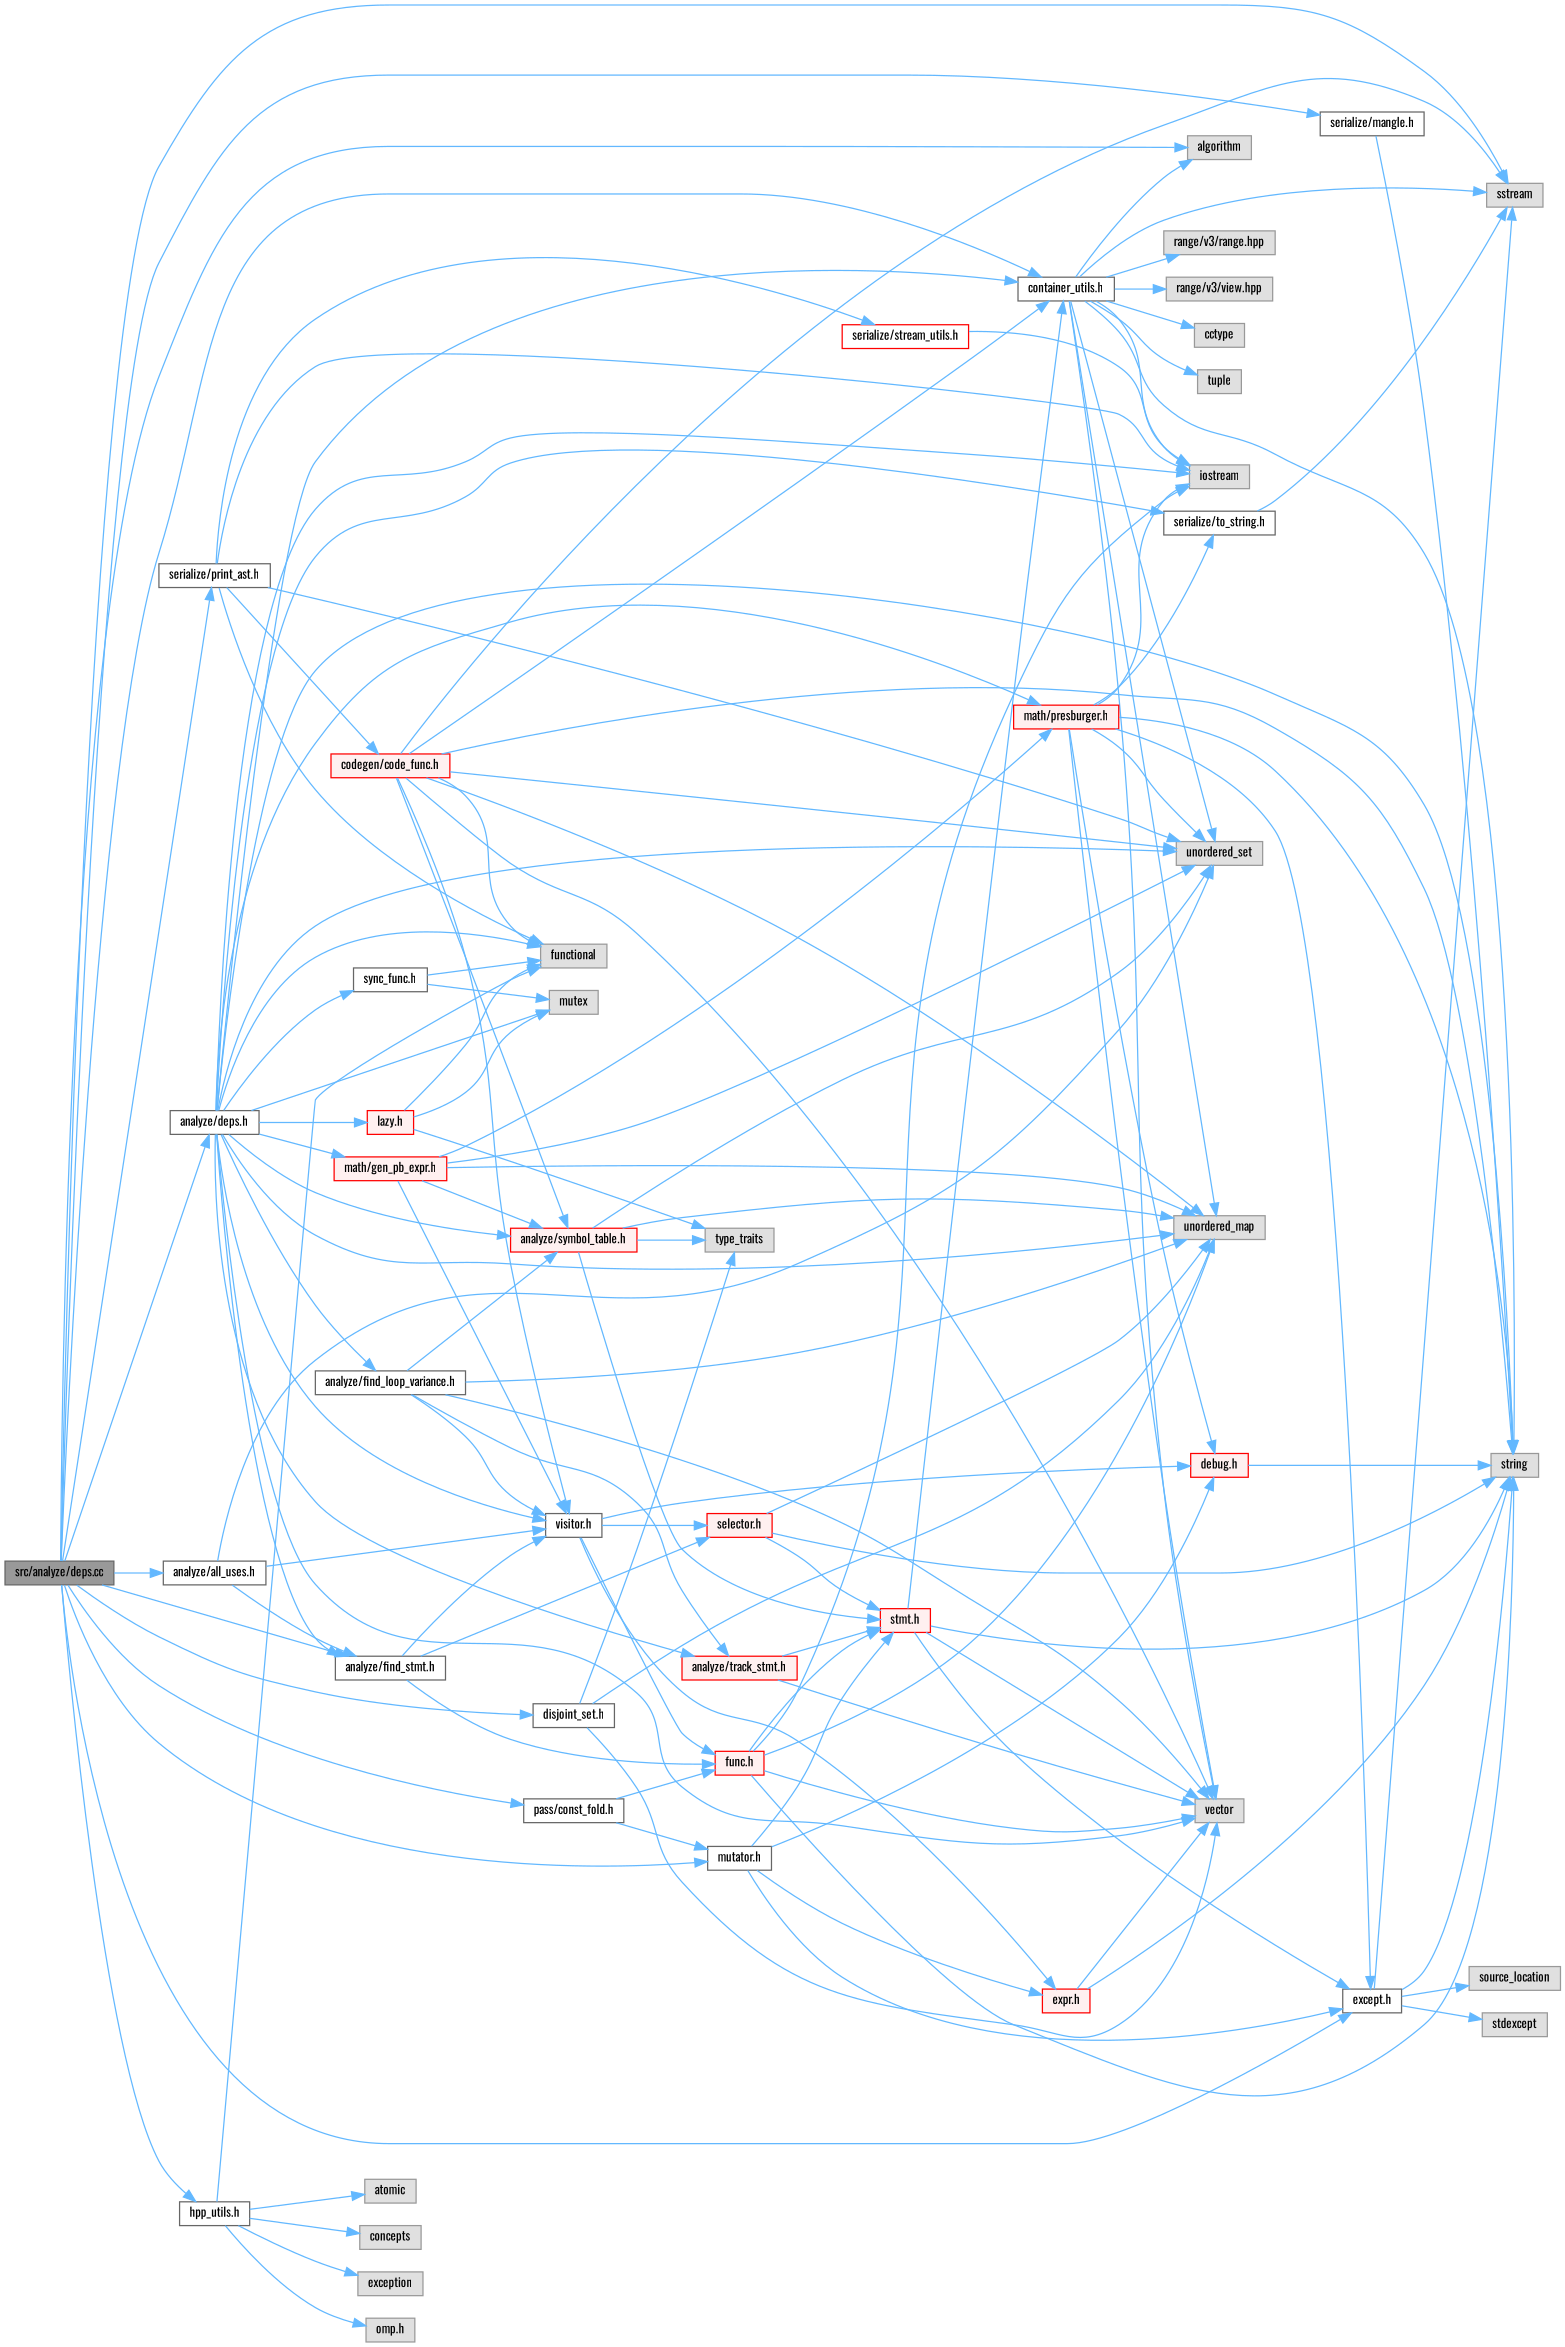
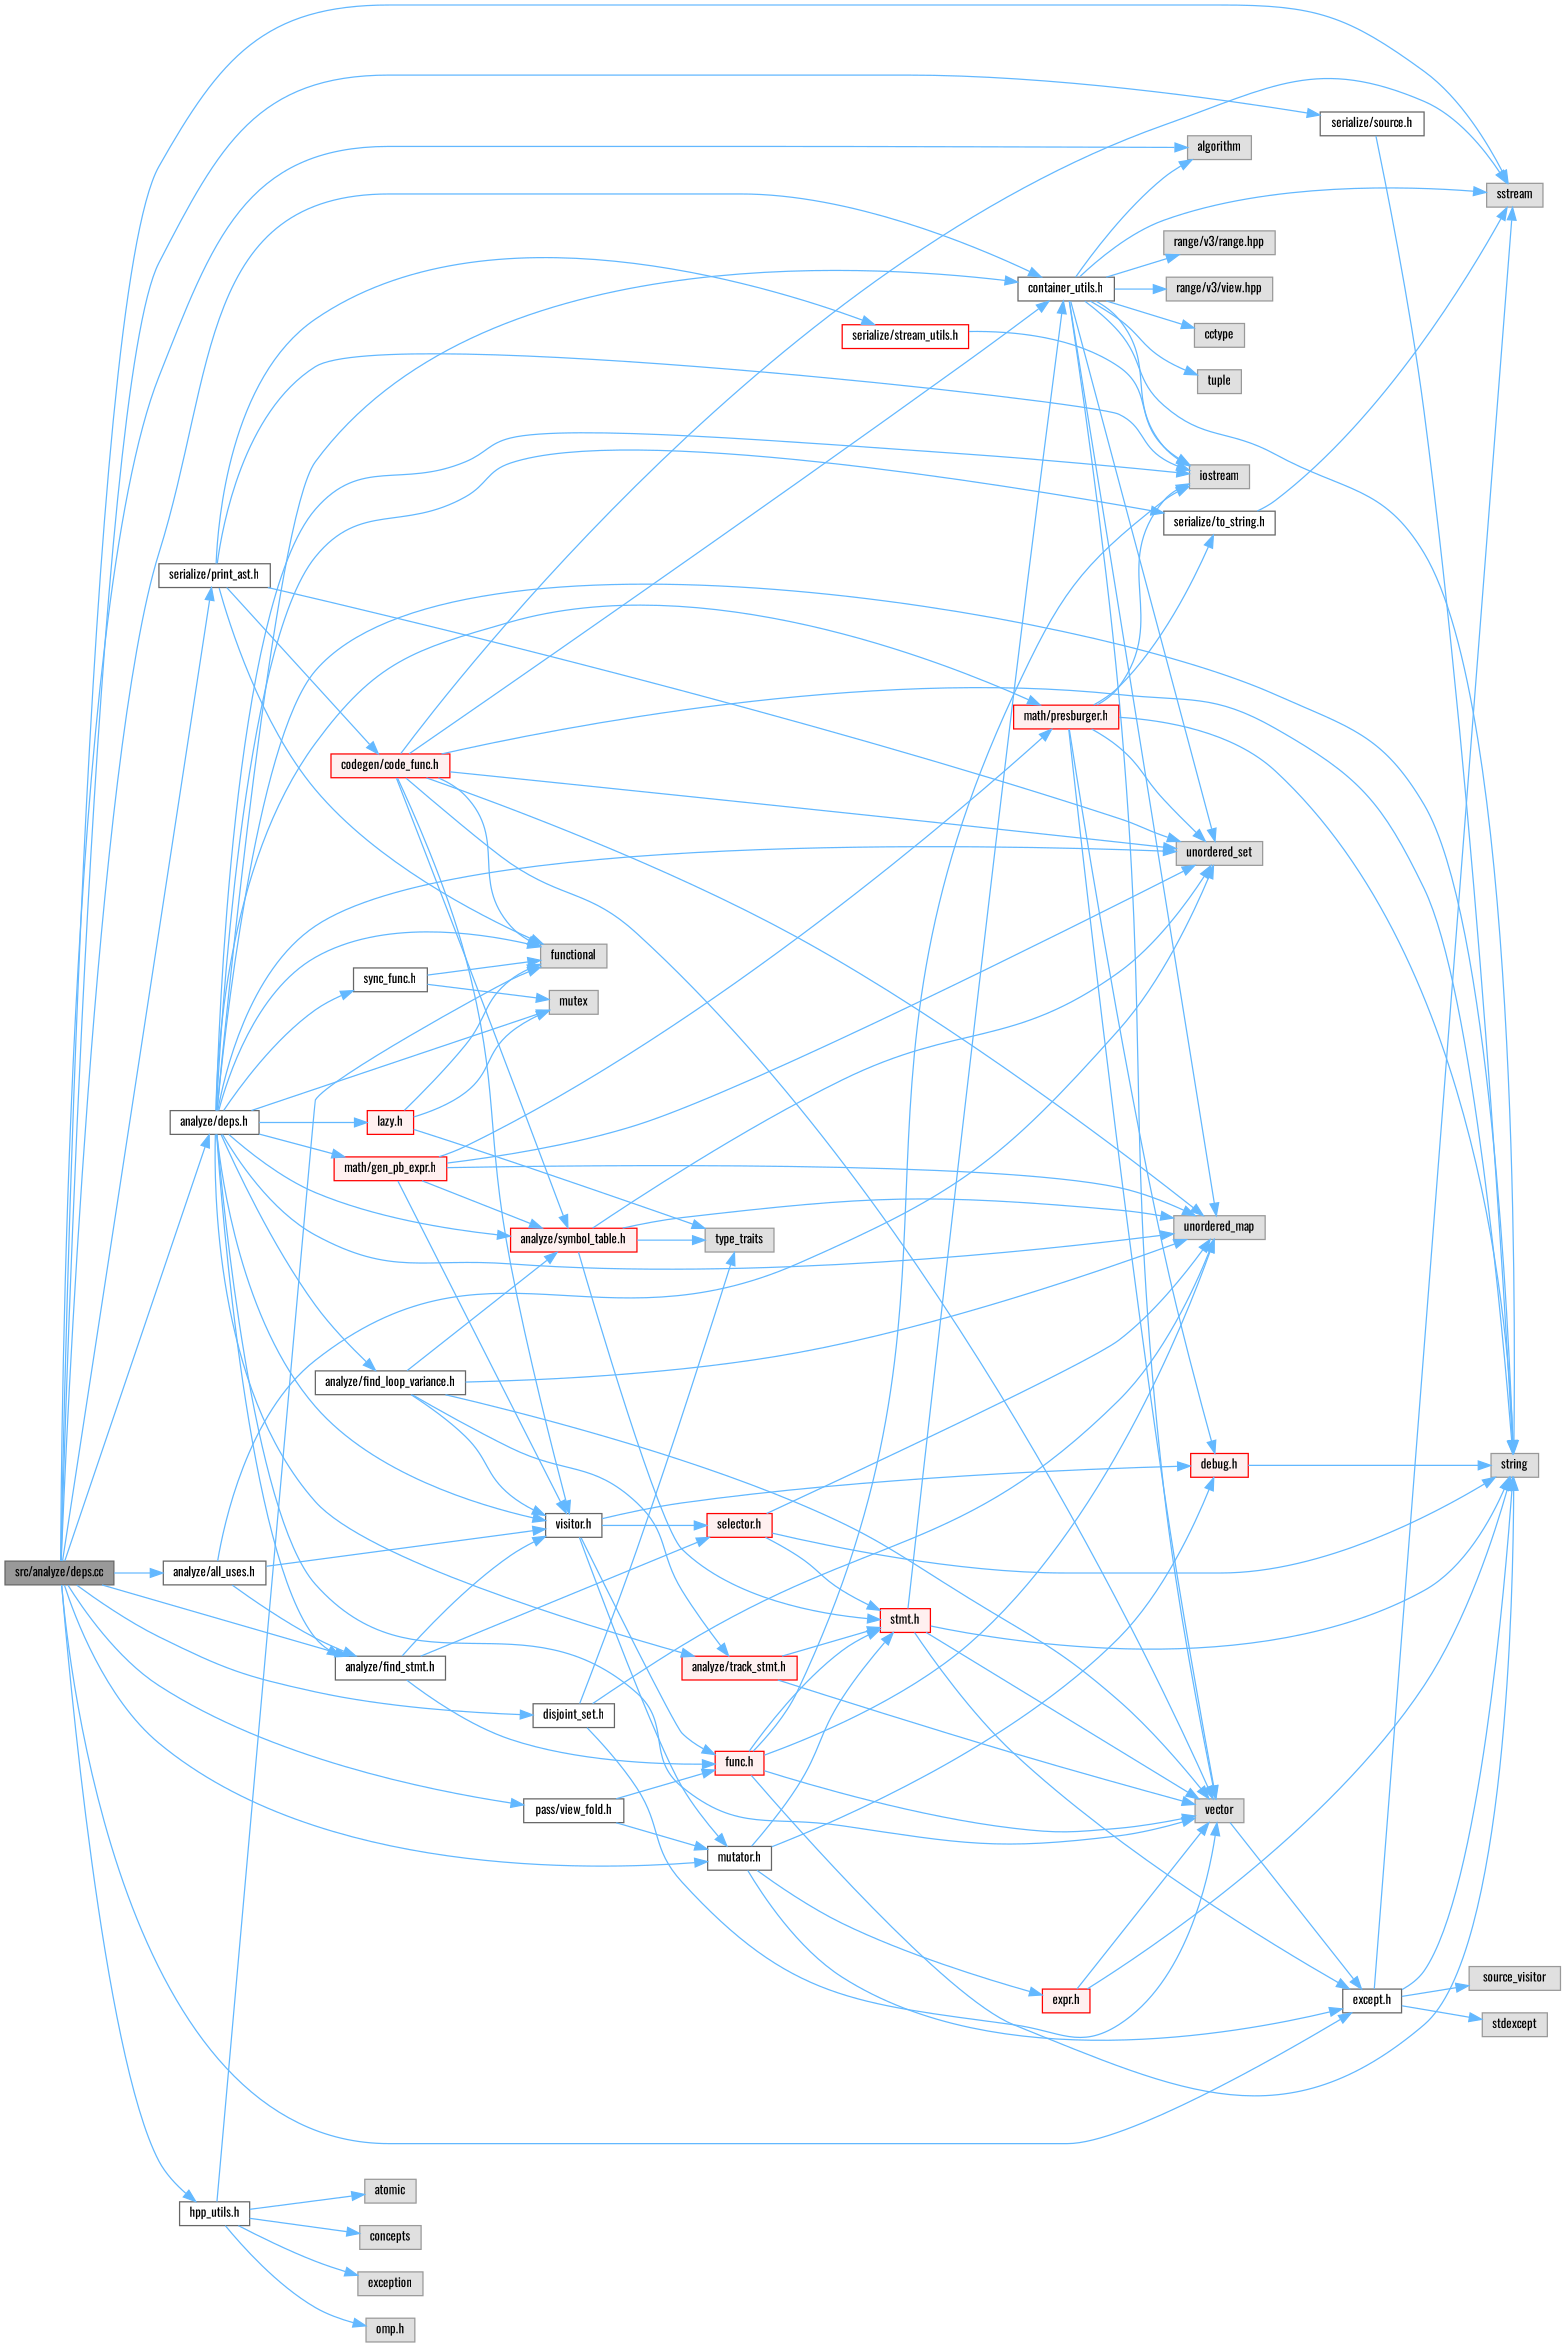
(1372, 124) -> (1372, 124)
(1340, 1304) -> (1292, 1901)
(824, 1760) -> (630, 1669)
(574, 1811) -> (574, 1811)
(1515, 1978) -> (1515, 1978)
